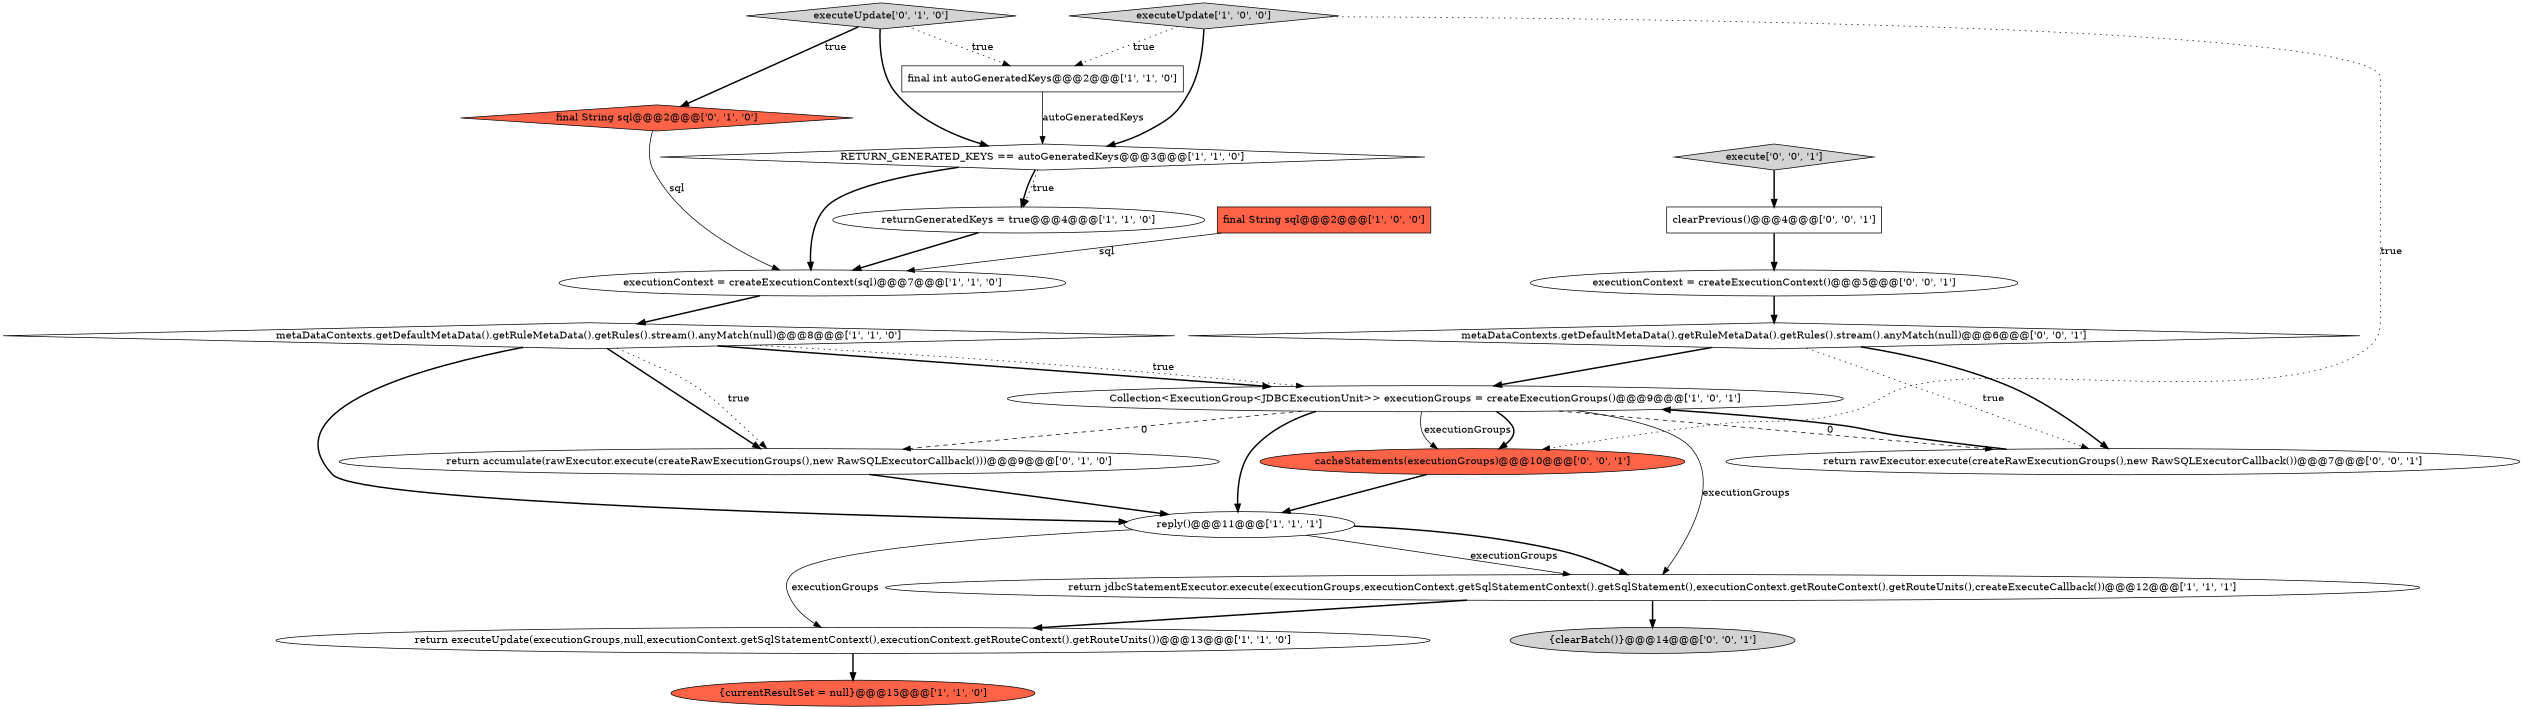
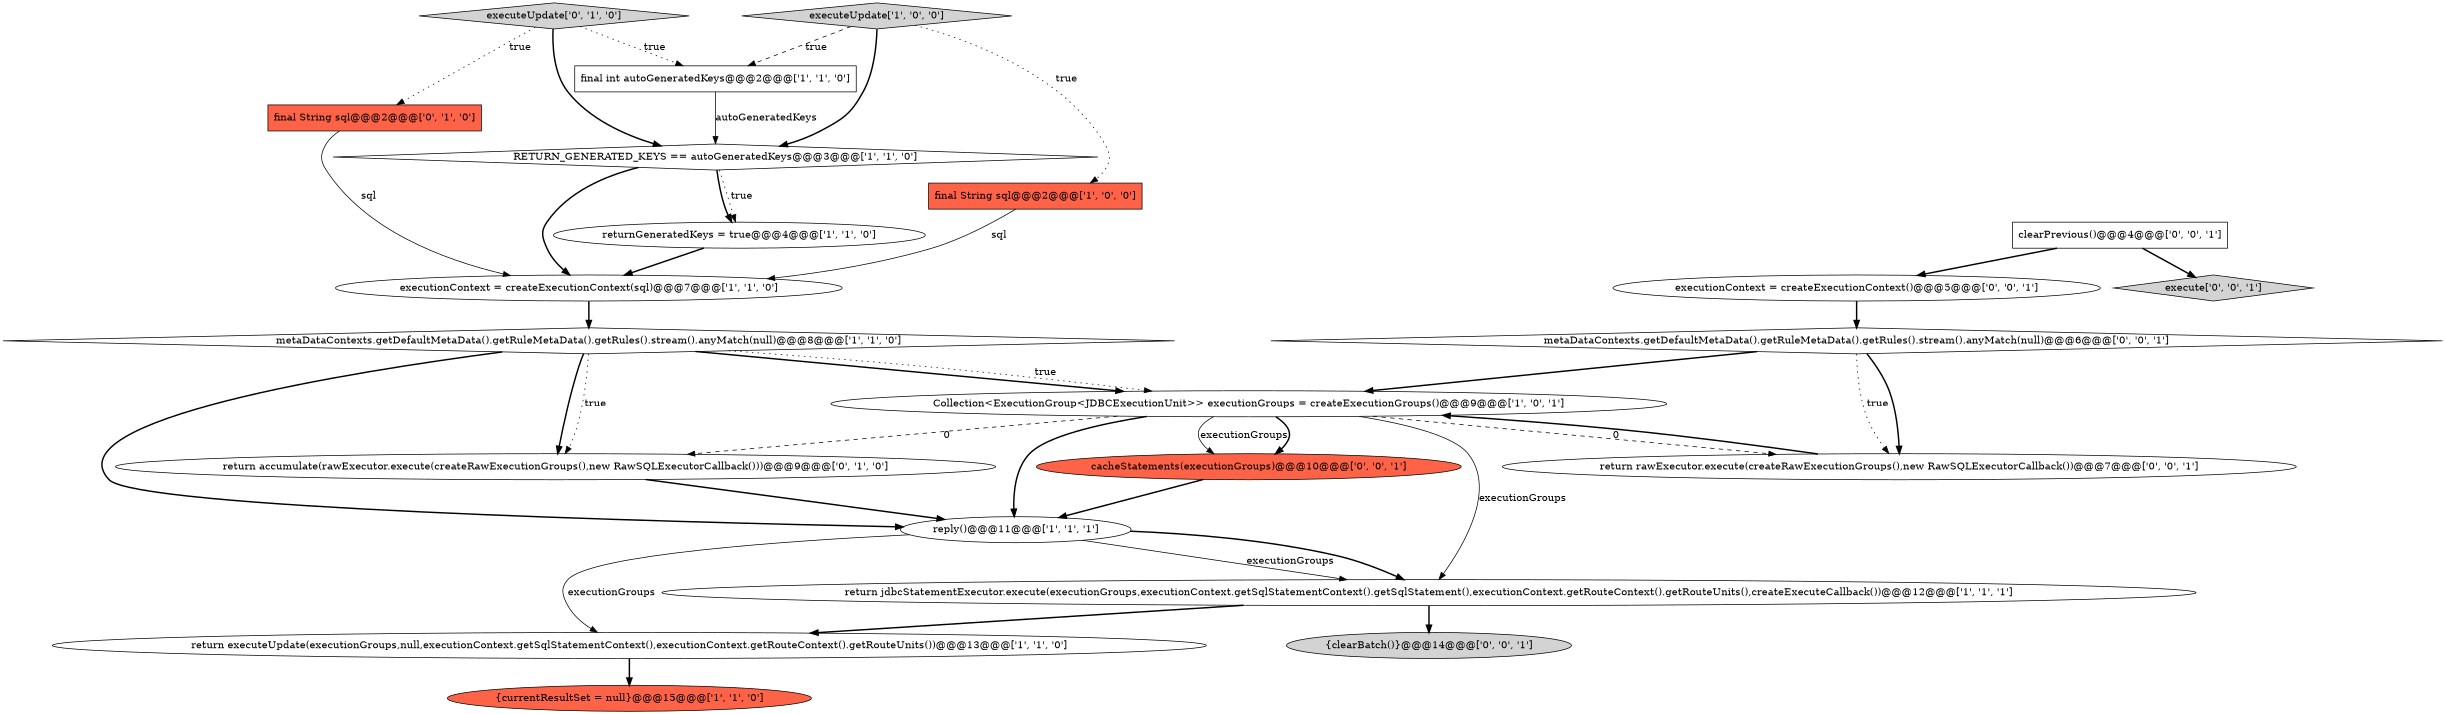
(1130, 45) -> (803, 45)
(773, 65) -> (469, 64)
(2381, 103) -> (1038, 78)
(657, 118) -> (375, 118)
(1774, 185) -> (2166, 261)
